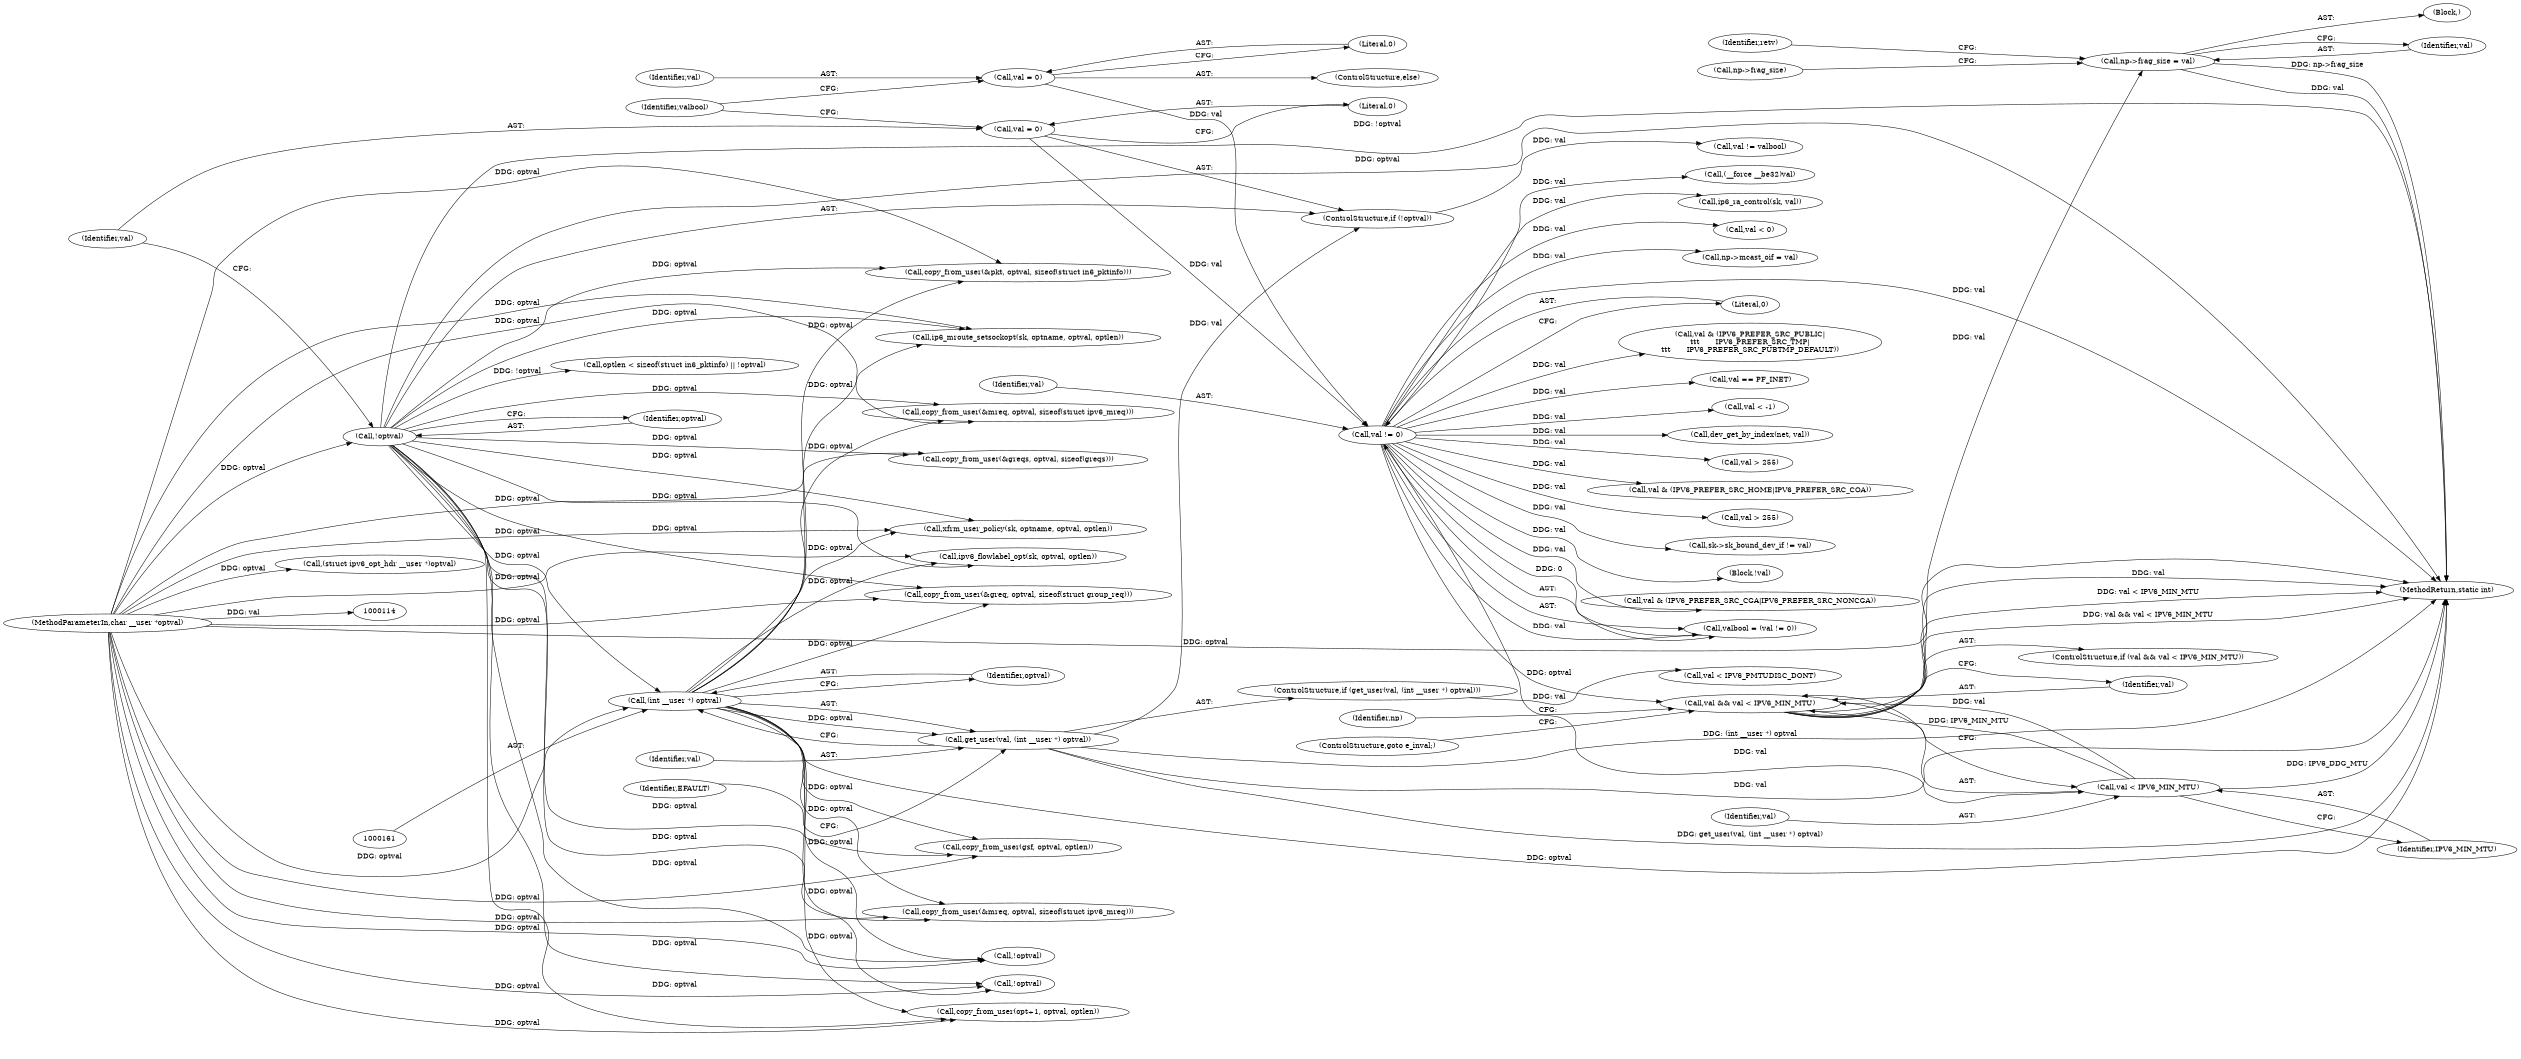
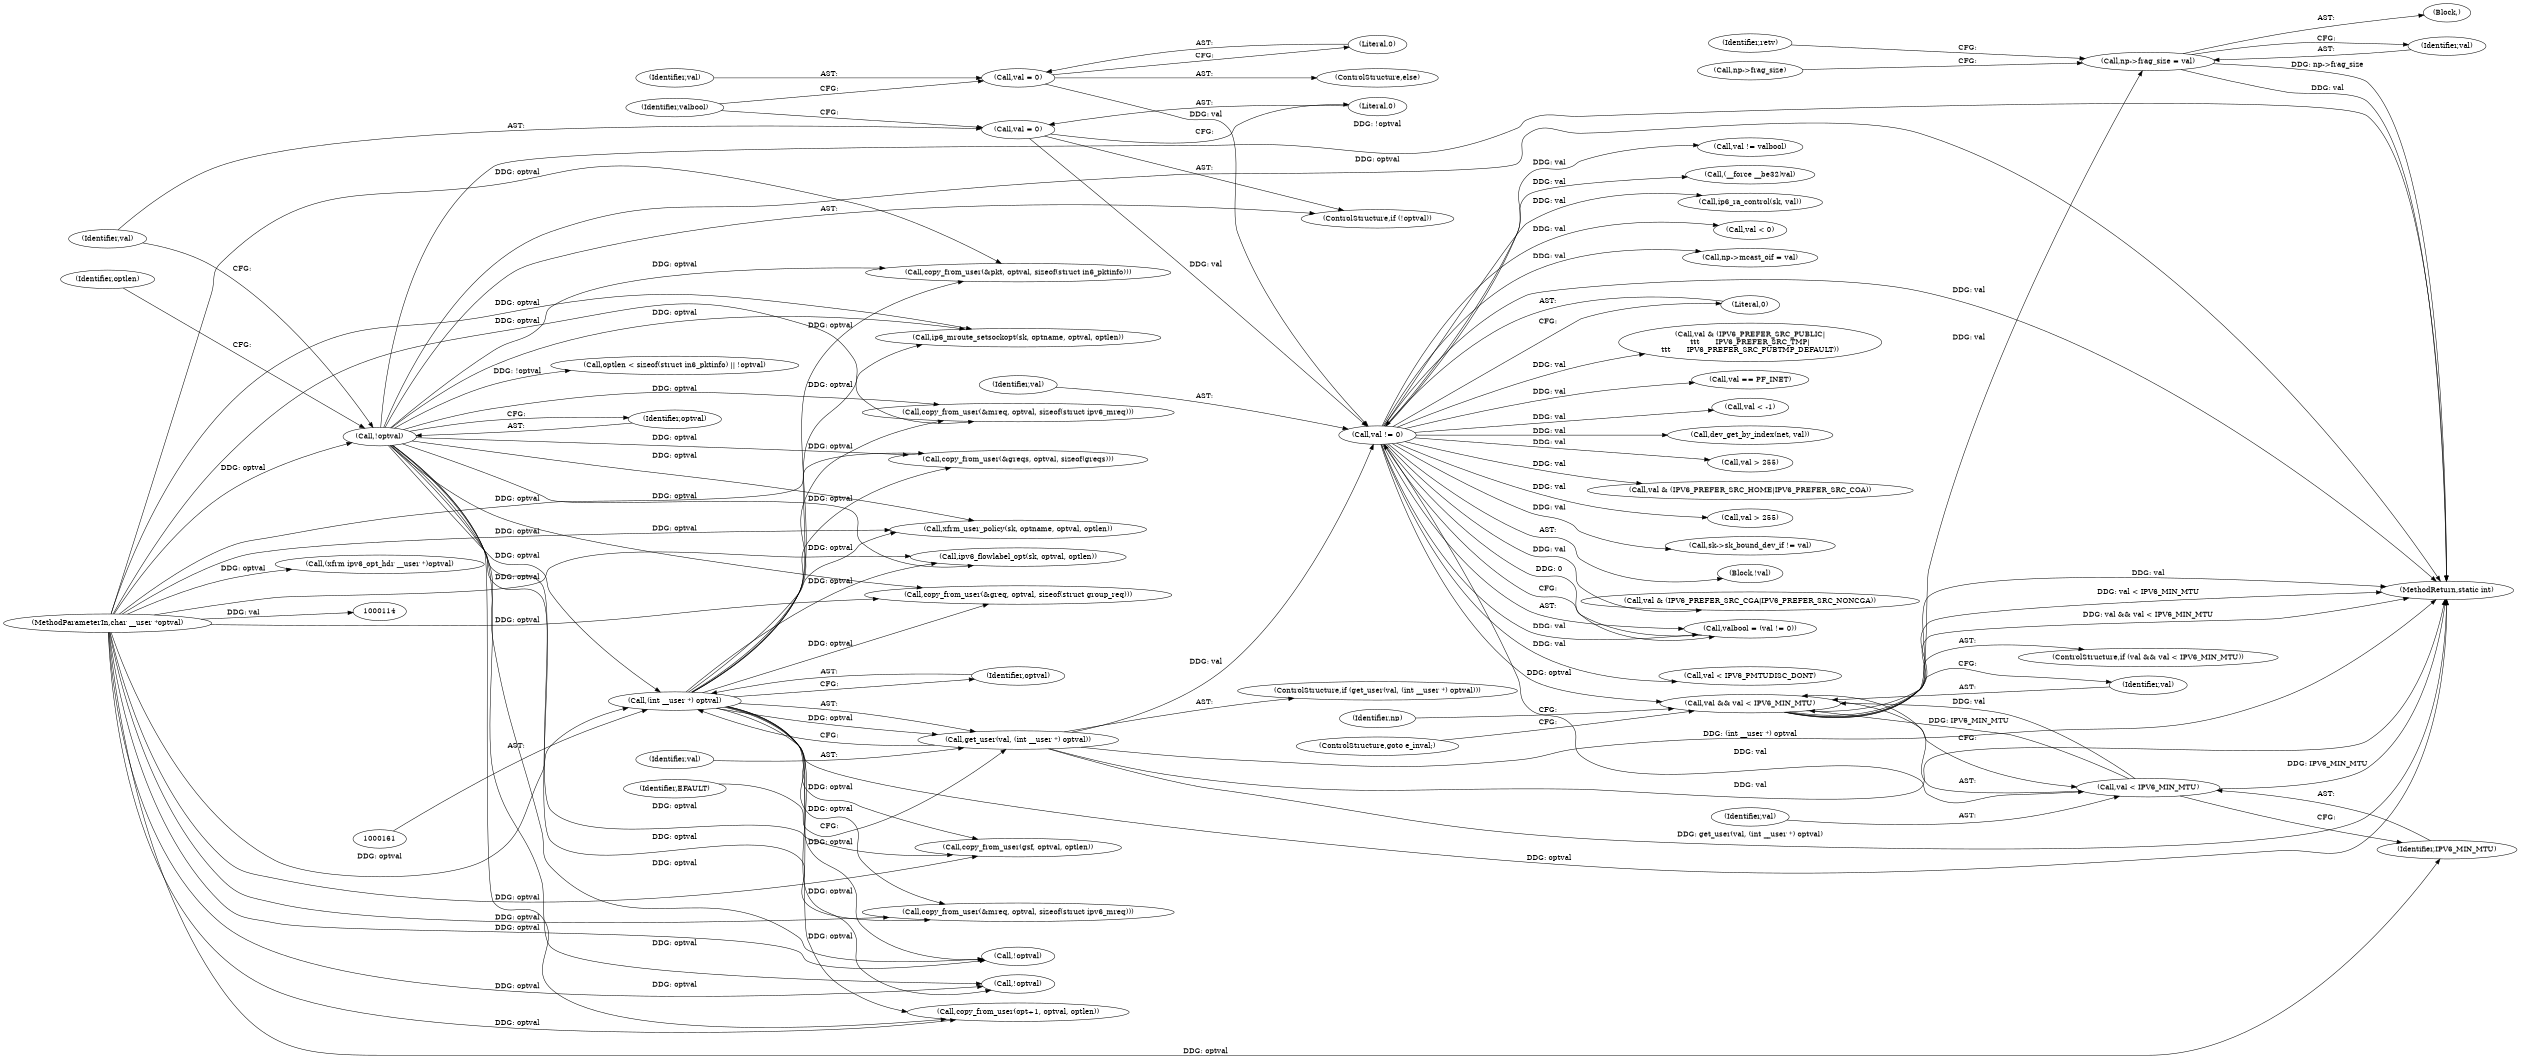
(1554, 147) -> (1519, 200)
none -> (108, 279)
(1179, 468) -> (1260, 634)
(1549, 530) -> (1549, 530)
none -> (812, 537)
(380, 564) -> (380, 564)
(1549, 589) -> (1549, 589)
(1336, 648) -> (1164, 1055)
(1575, 698) -> (1479, 609)
(2328, 764) -> (2328, 764)
